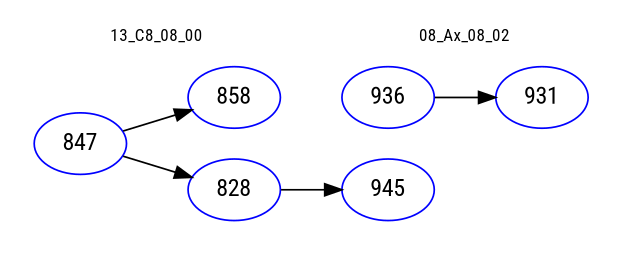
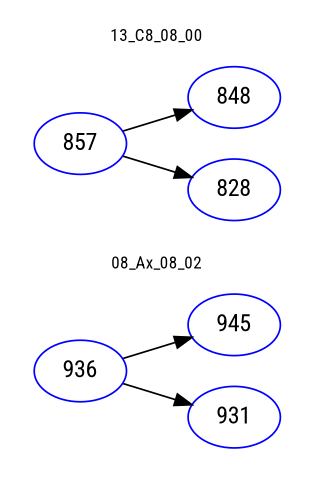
(234, 97) -> (234, 97)
(80, 144) -> (80, 144)
(305, 190) -> (149, 350)
